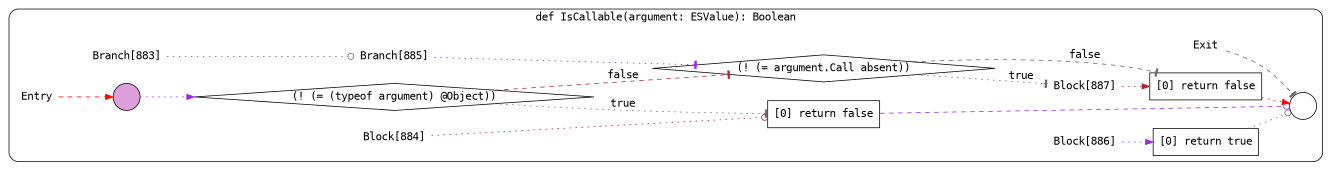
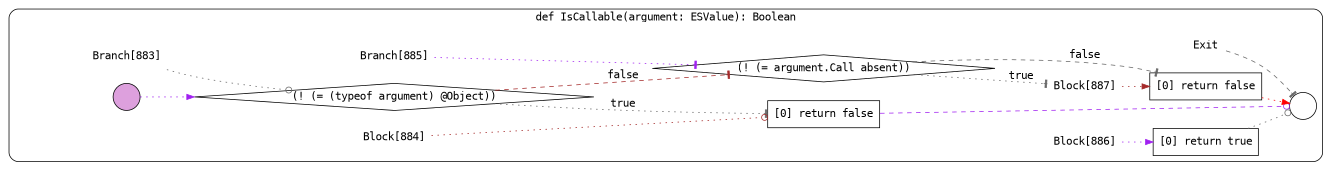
(257, 56) -> (226, 82)
(37, 97) -> none
